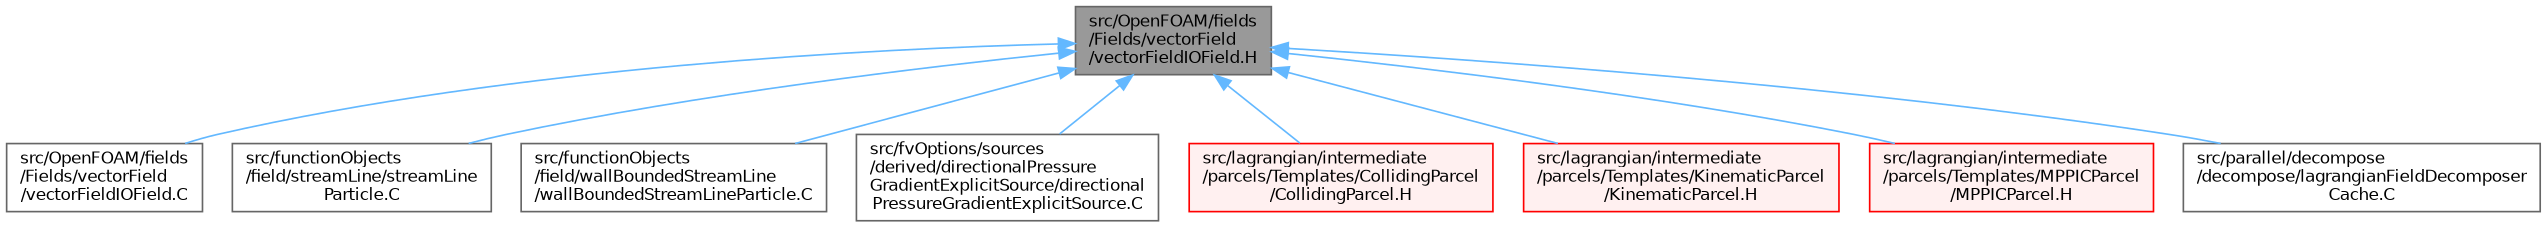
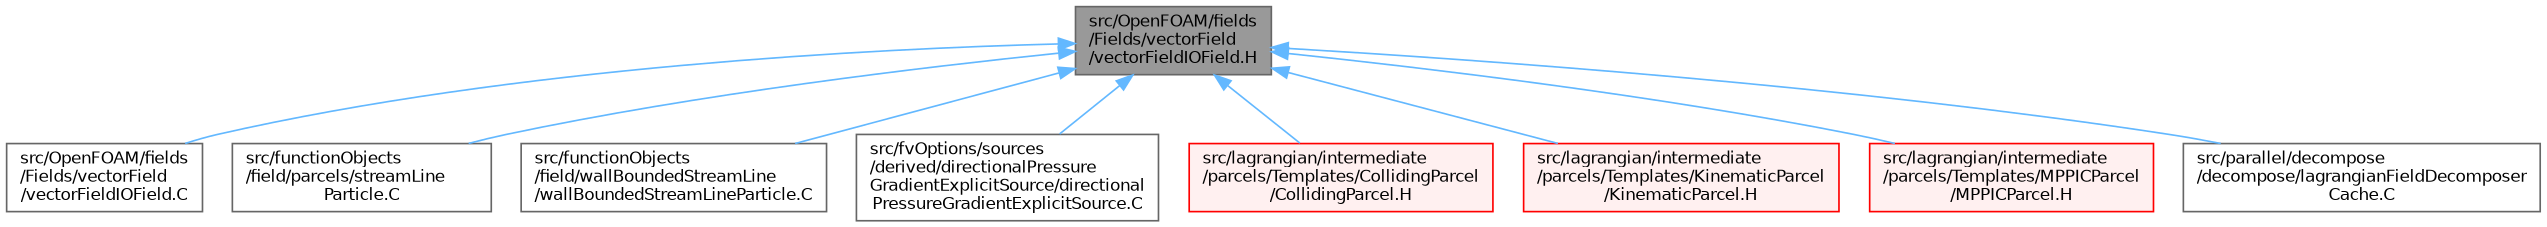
(362, 178) -> (362, 178)
